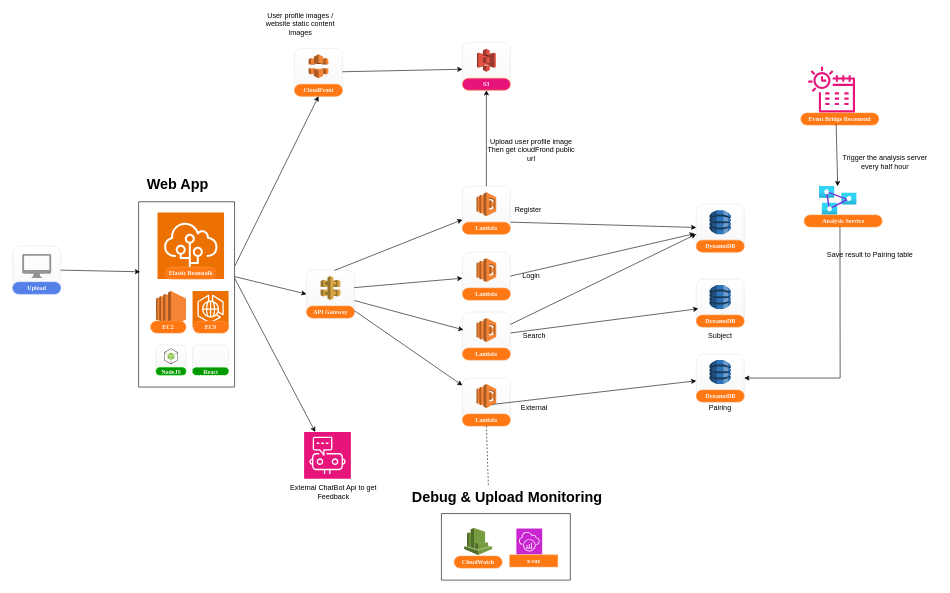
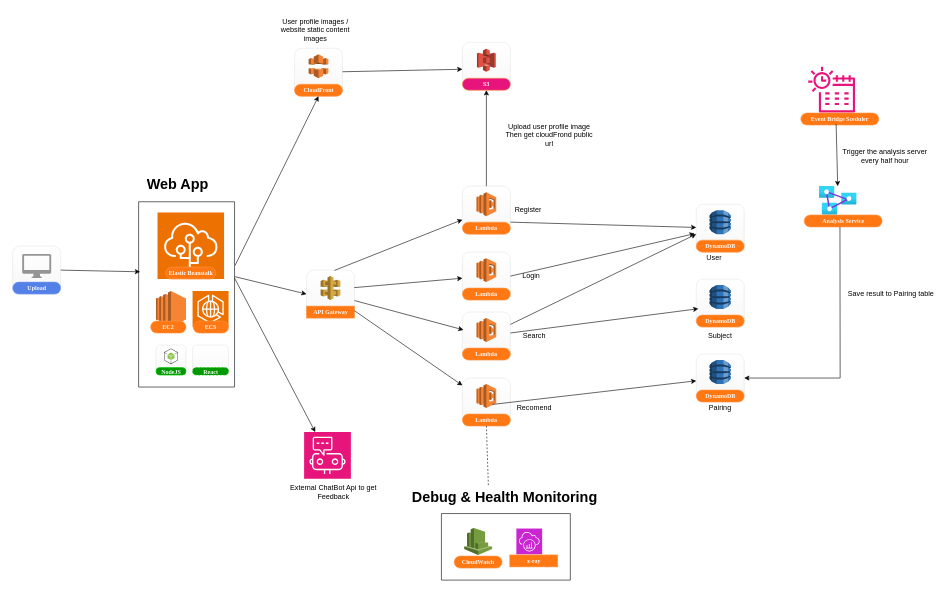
(300, 24) -> (315, 30)
(840, 119) -> (840, 119)
(531, 150) -> (549, 135)
(885, 162) -> (885, 156)
(870, 255) -> (891, 294)
none -> (714, 258)
(330, 312) -> (330, 312)
(534, 408) -> (534, 408)
(457, 494) -> (457, 494)
